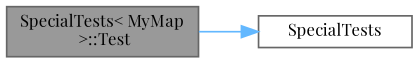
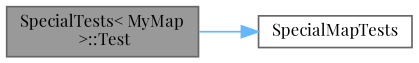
(335, 32) -> (335, 32)
